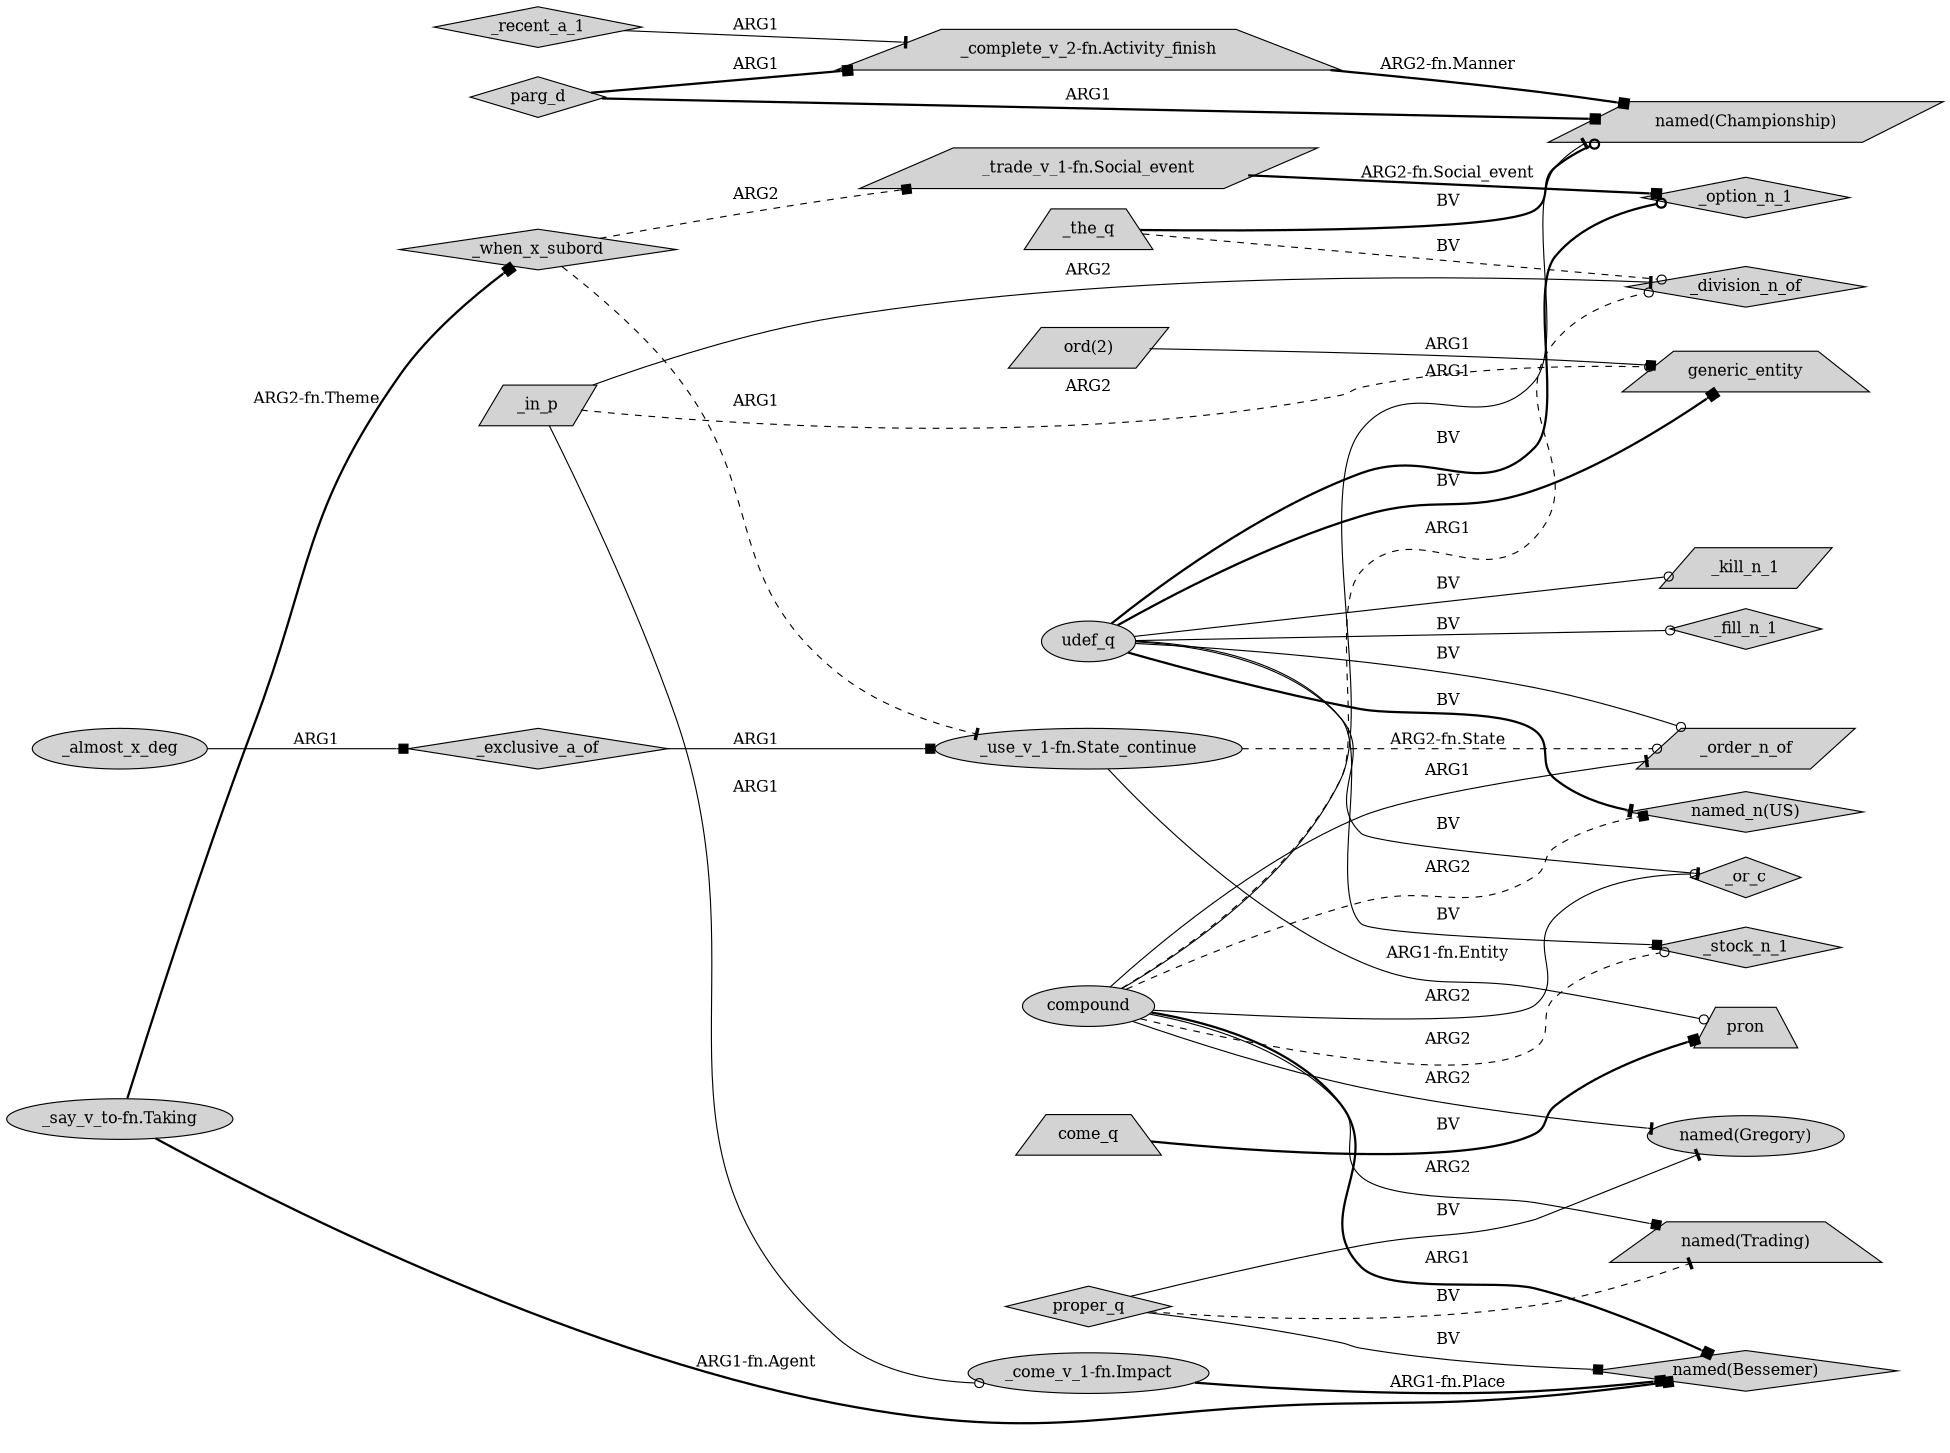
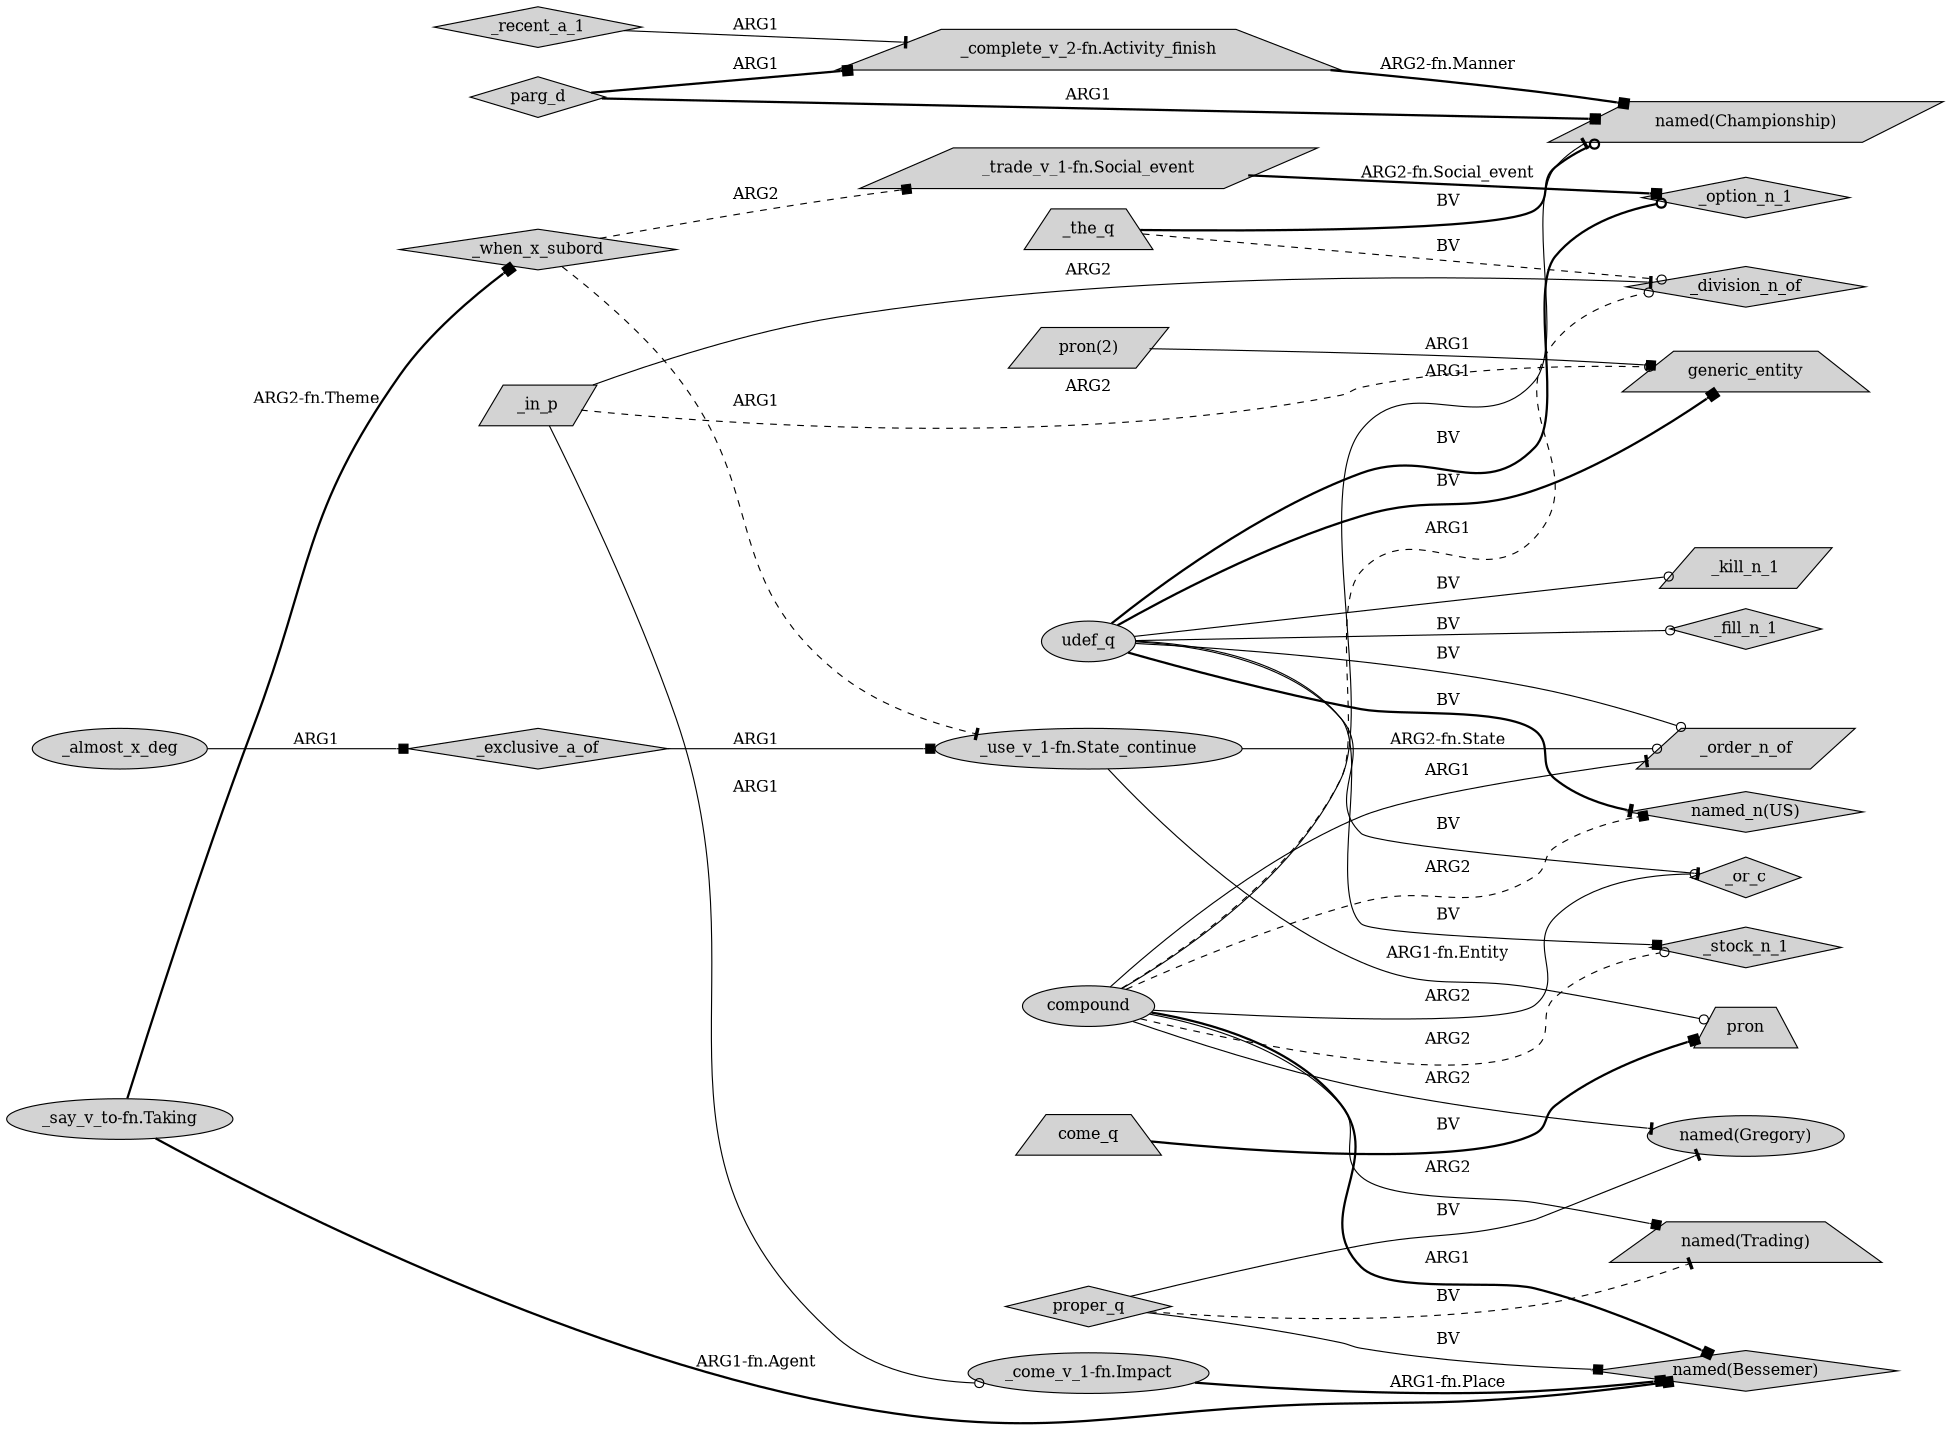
(1089, 348) -> (1089, 348)
(1447, 749) -> (1447, 749)
